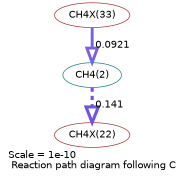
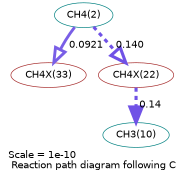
(92, 38) -> (67, 38)
(108, 105) -> (128, 45)
none -> (136, 135)
